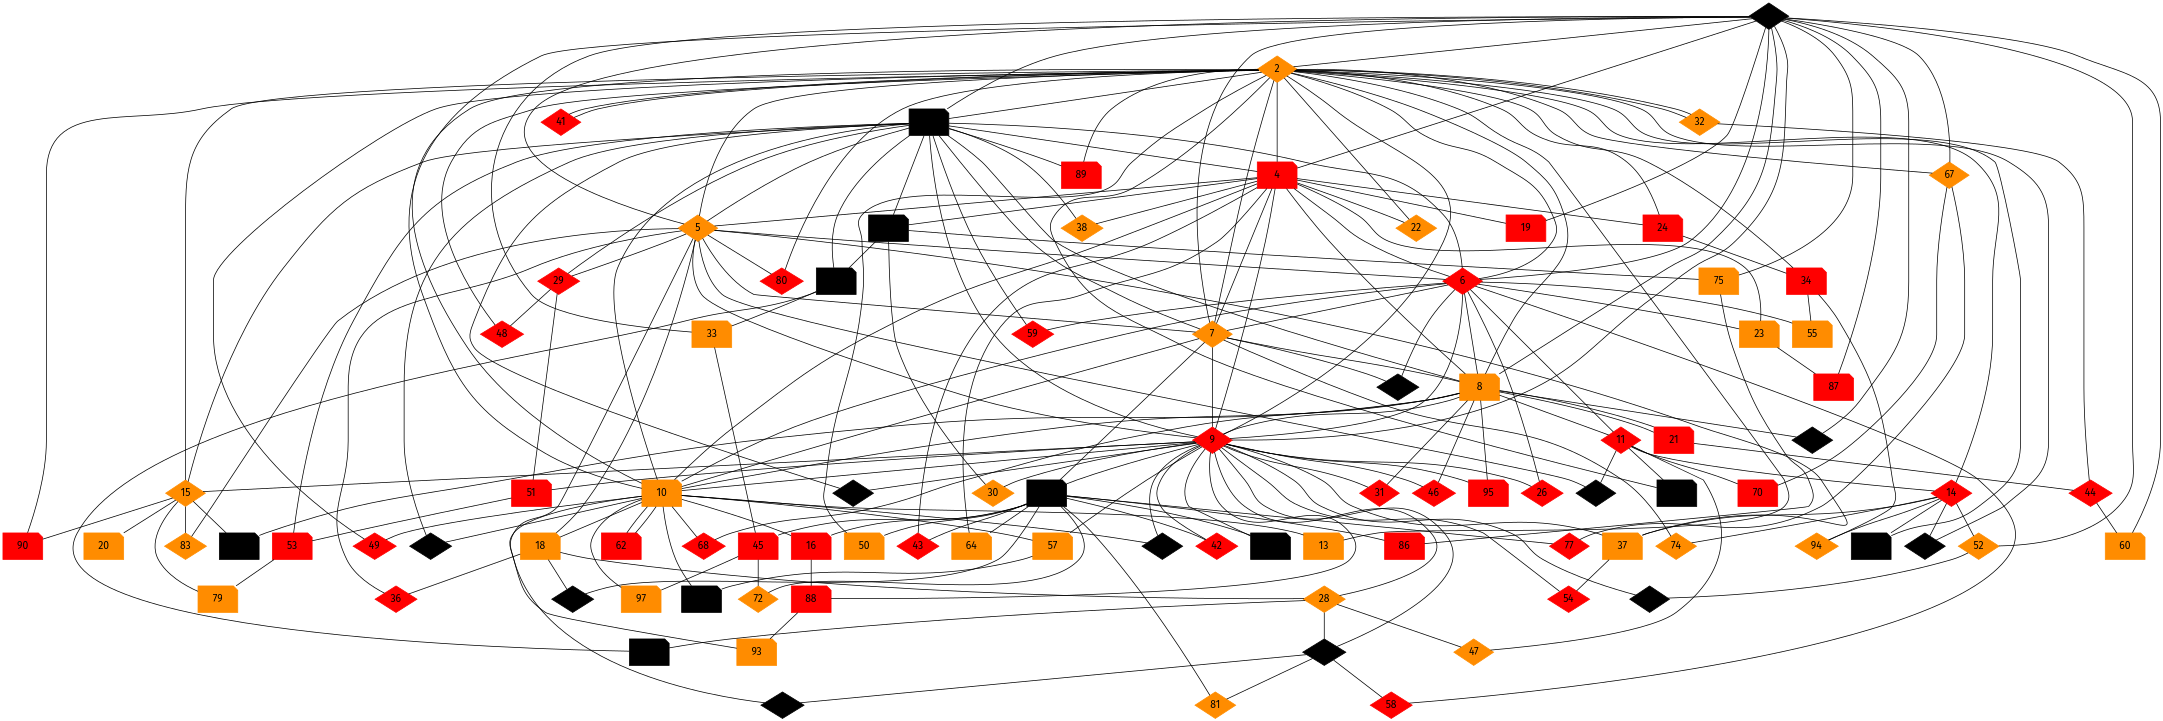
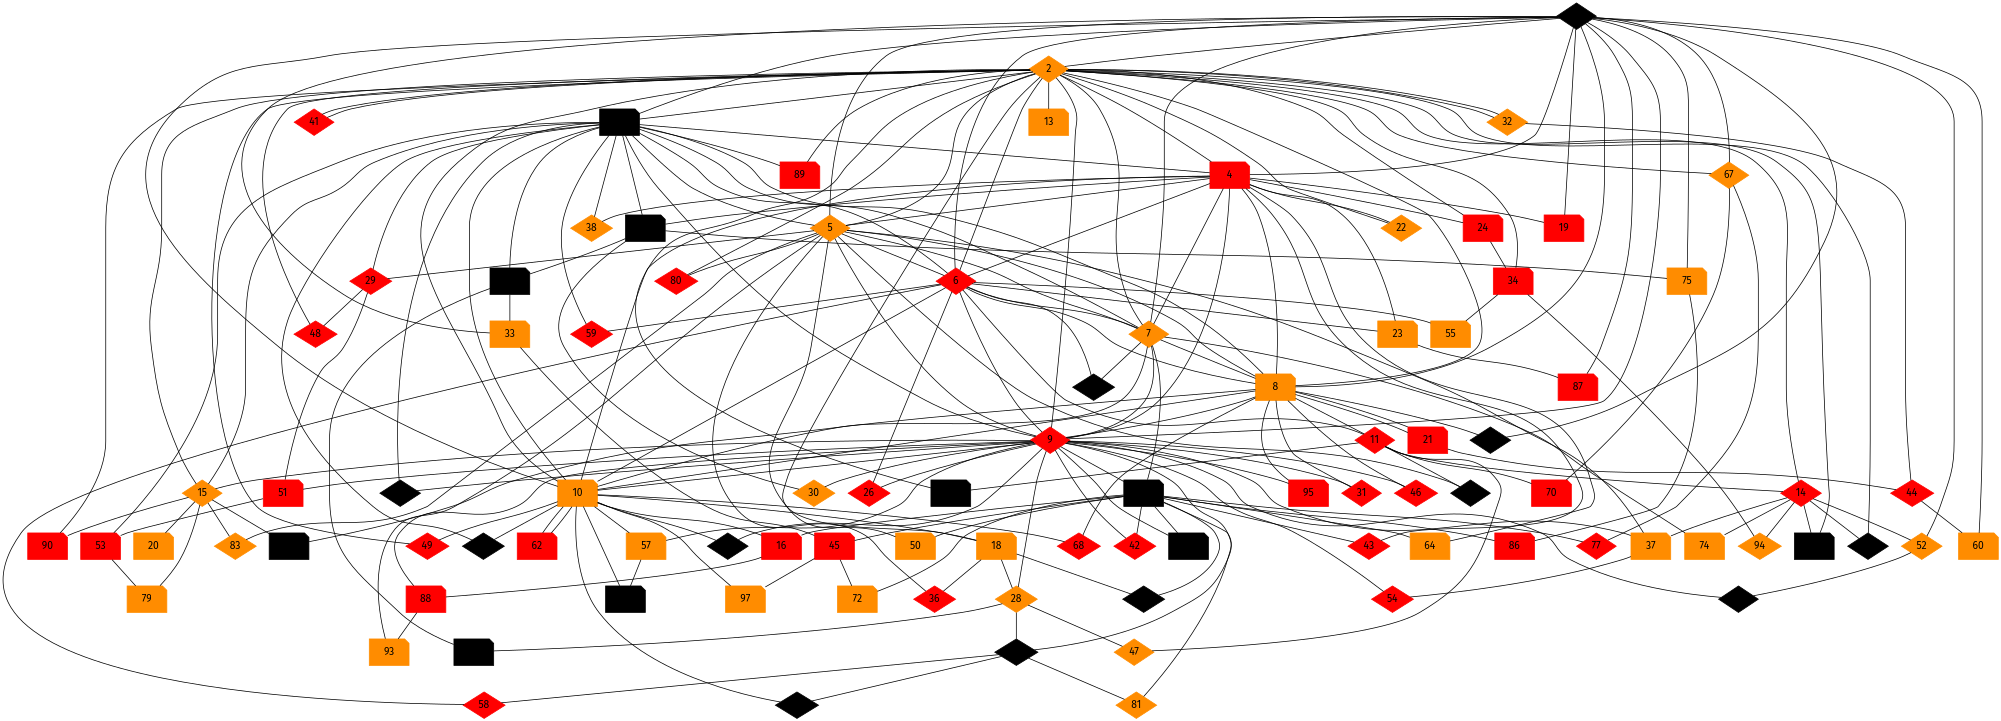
none -> (1052, 271)
(978, 511) -> none
(1676, 546) -> (1705, 546)
(758, 599) -> (857, 599)
